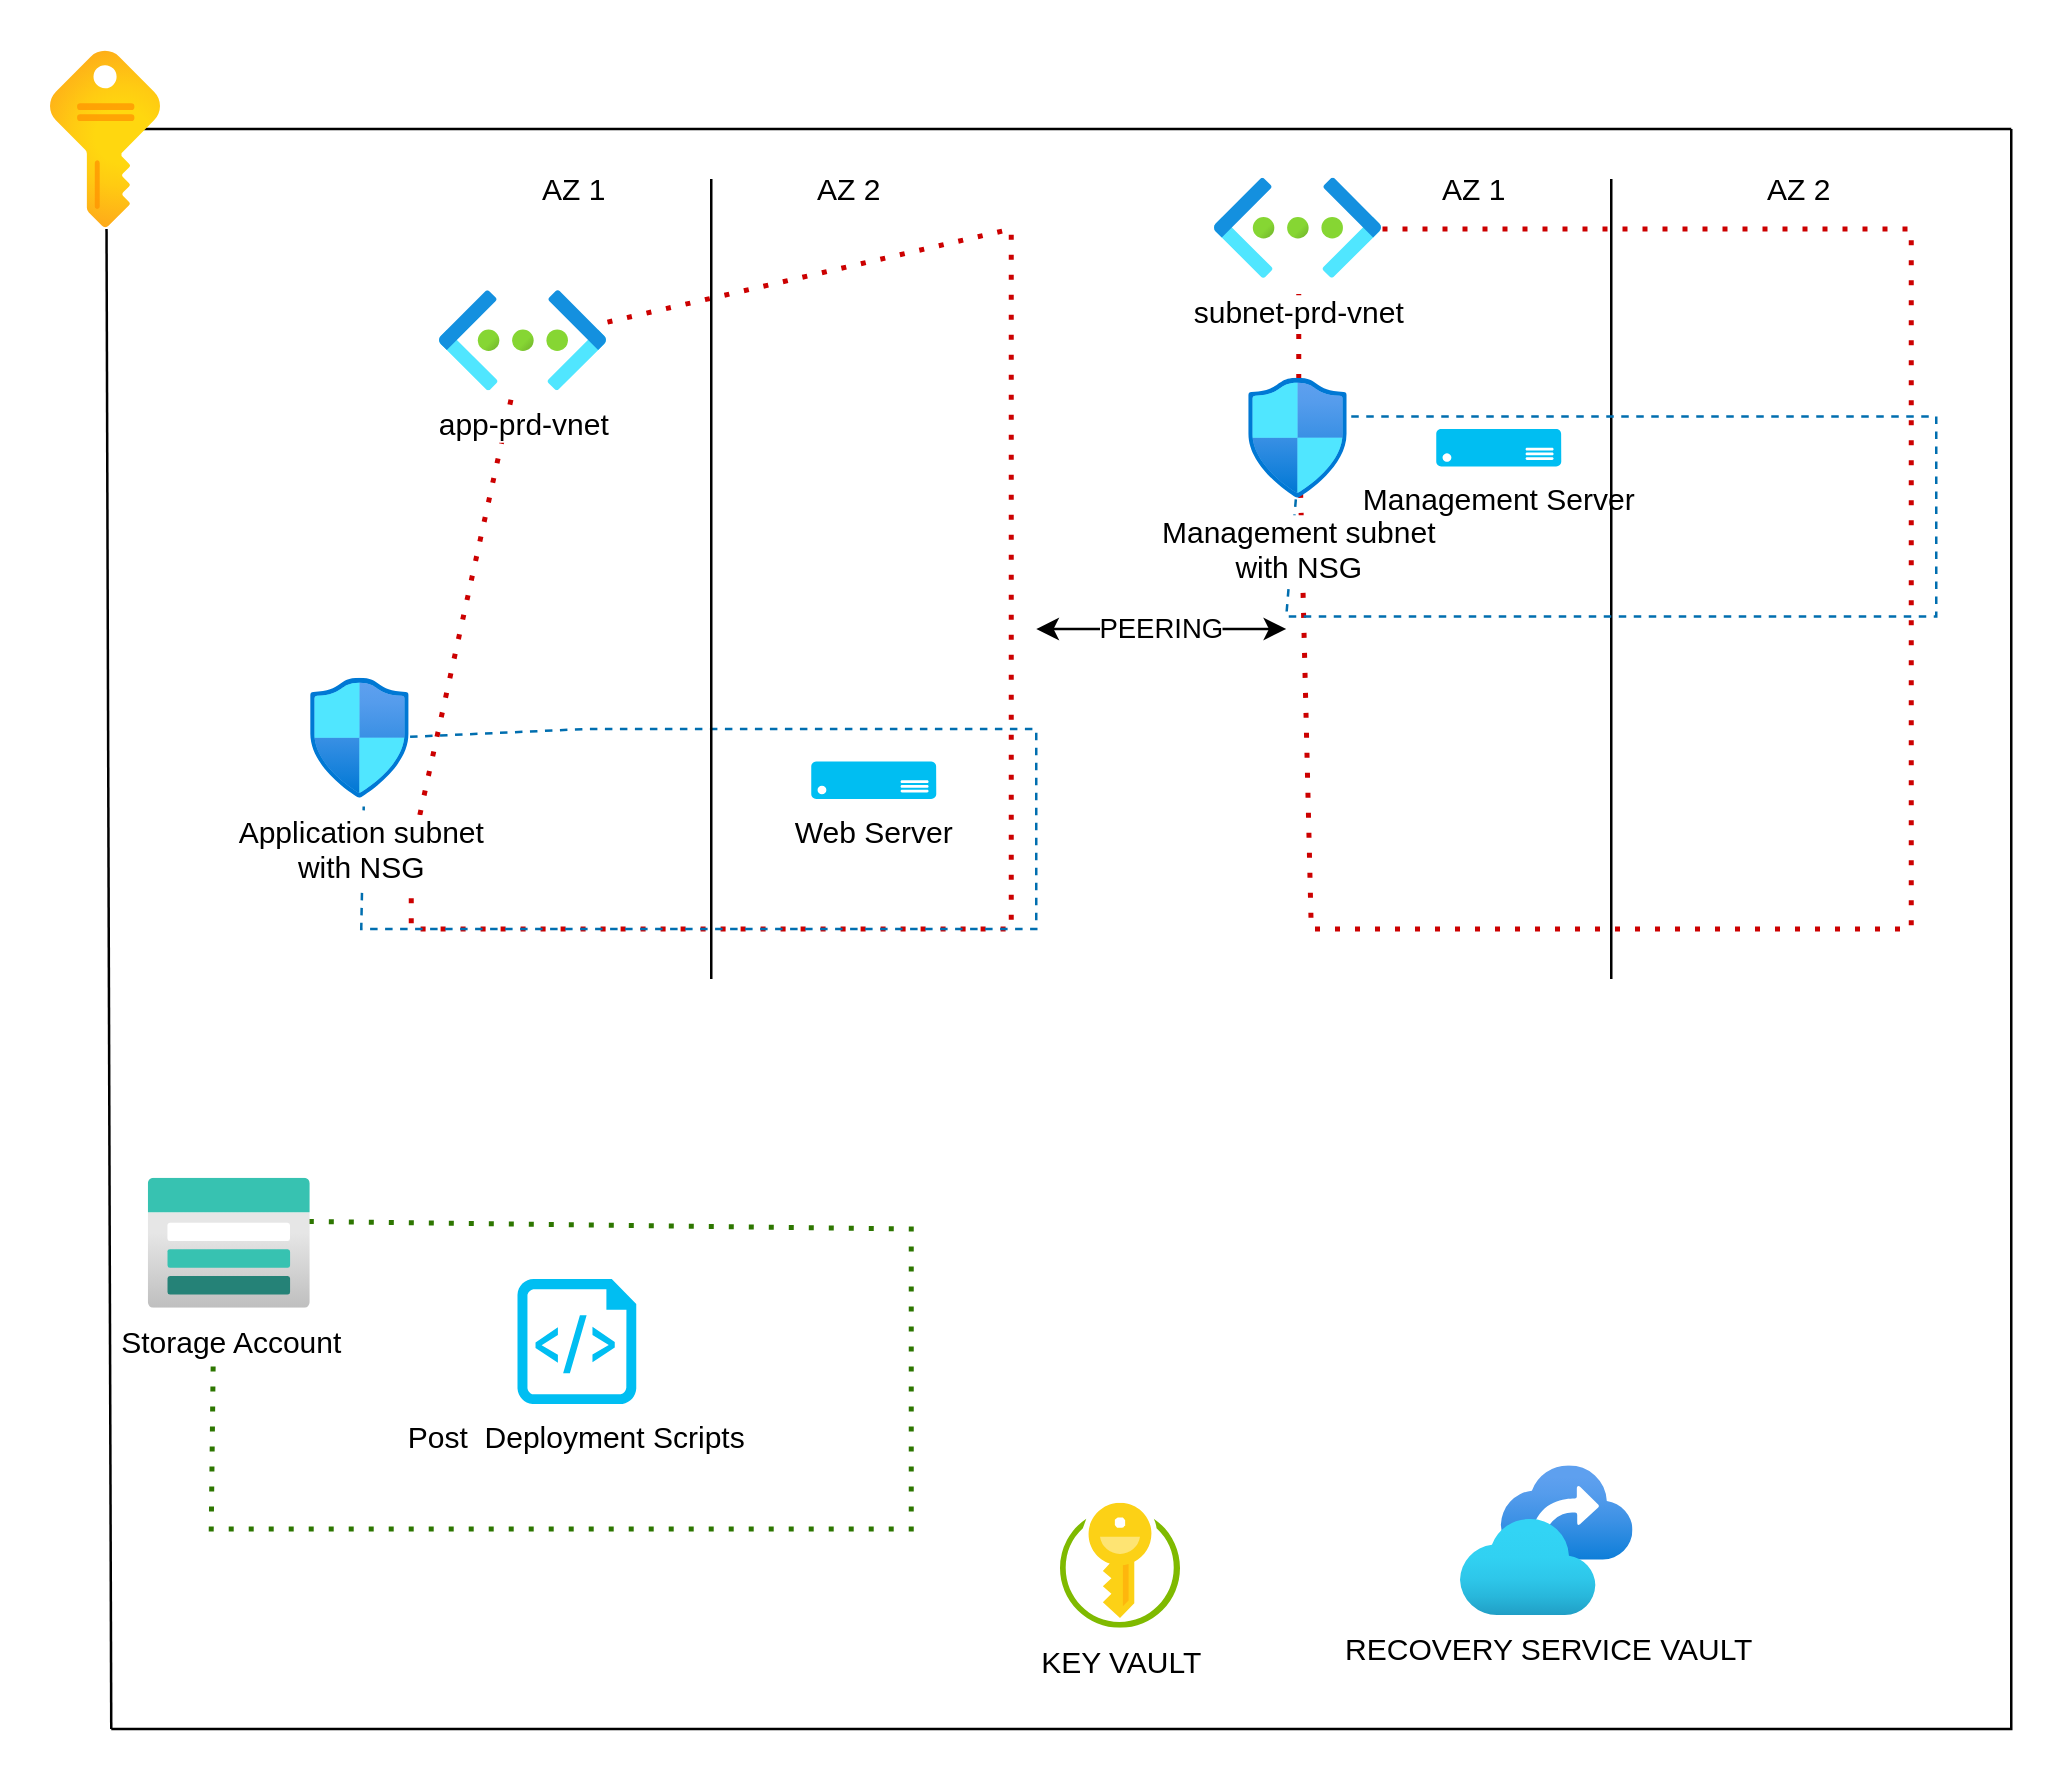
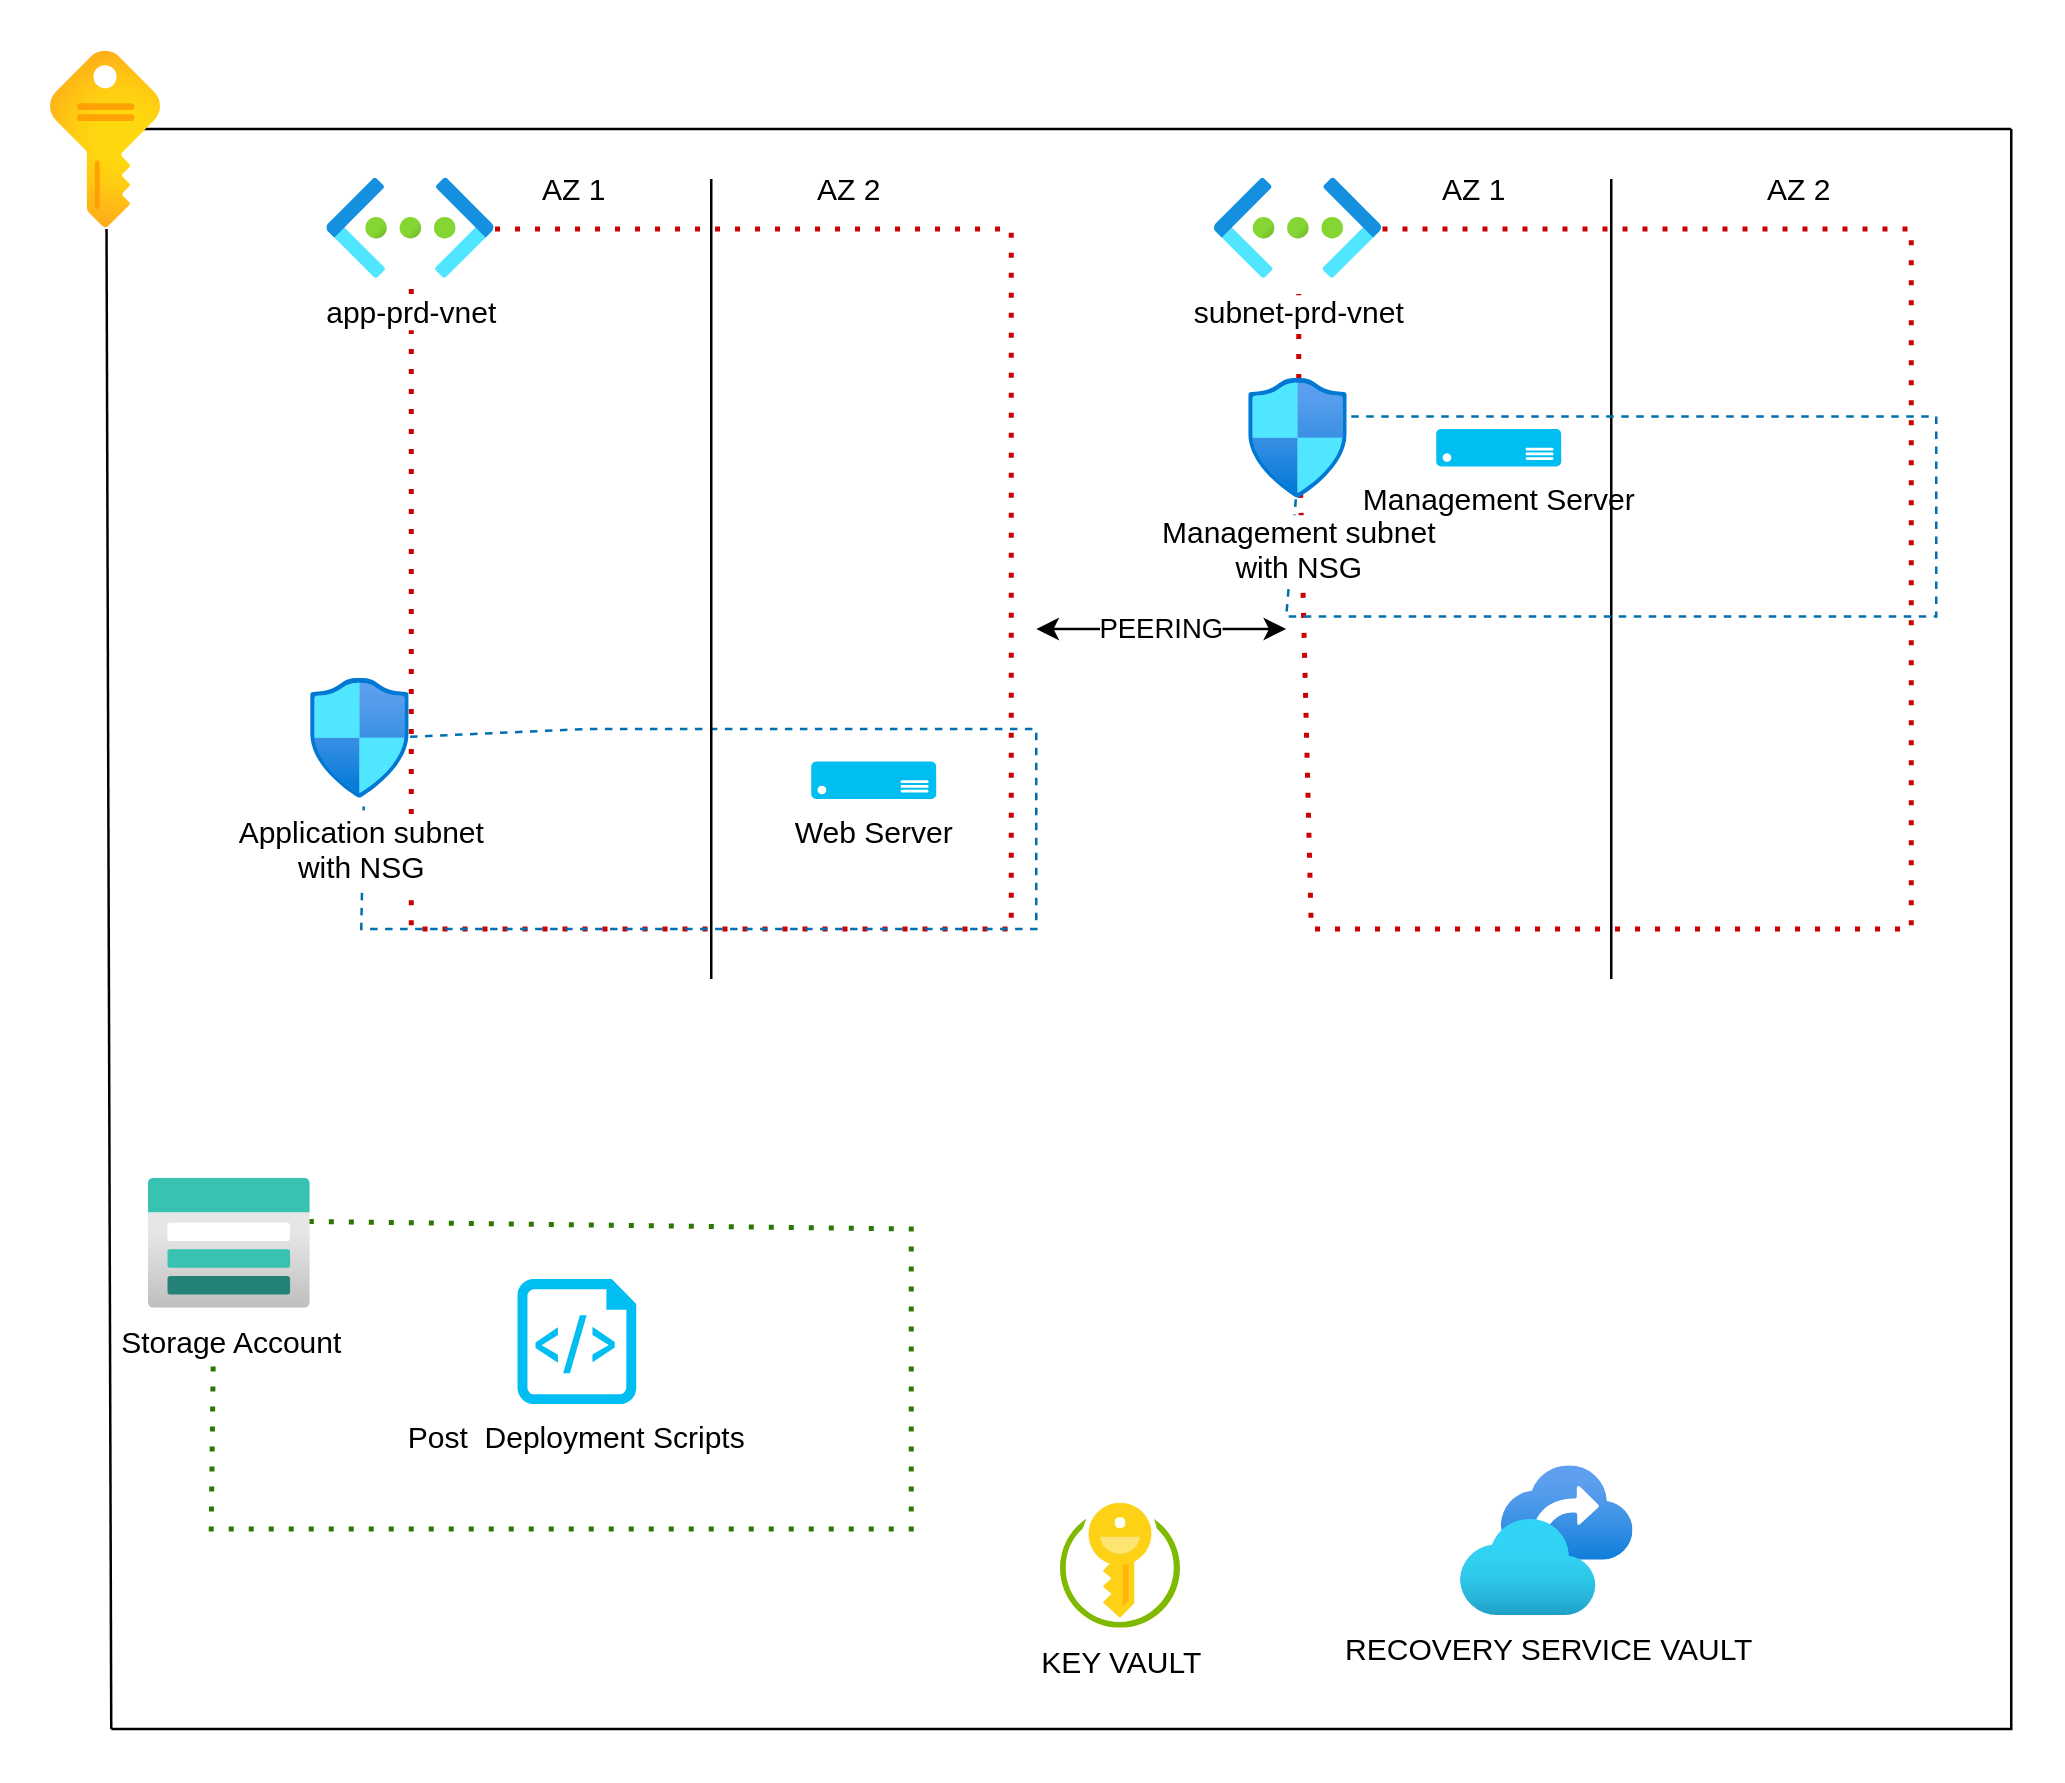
(524, 341) -> (411, 229)
